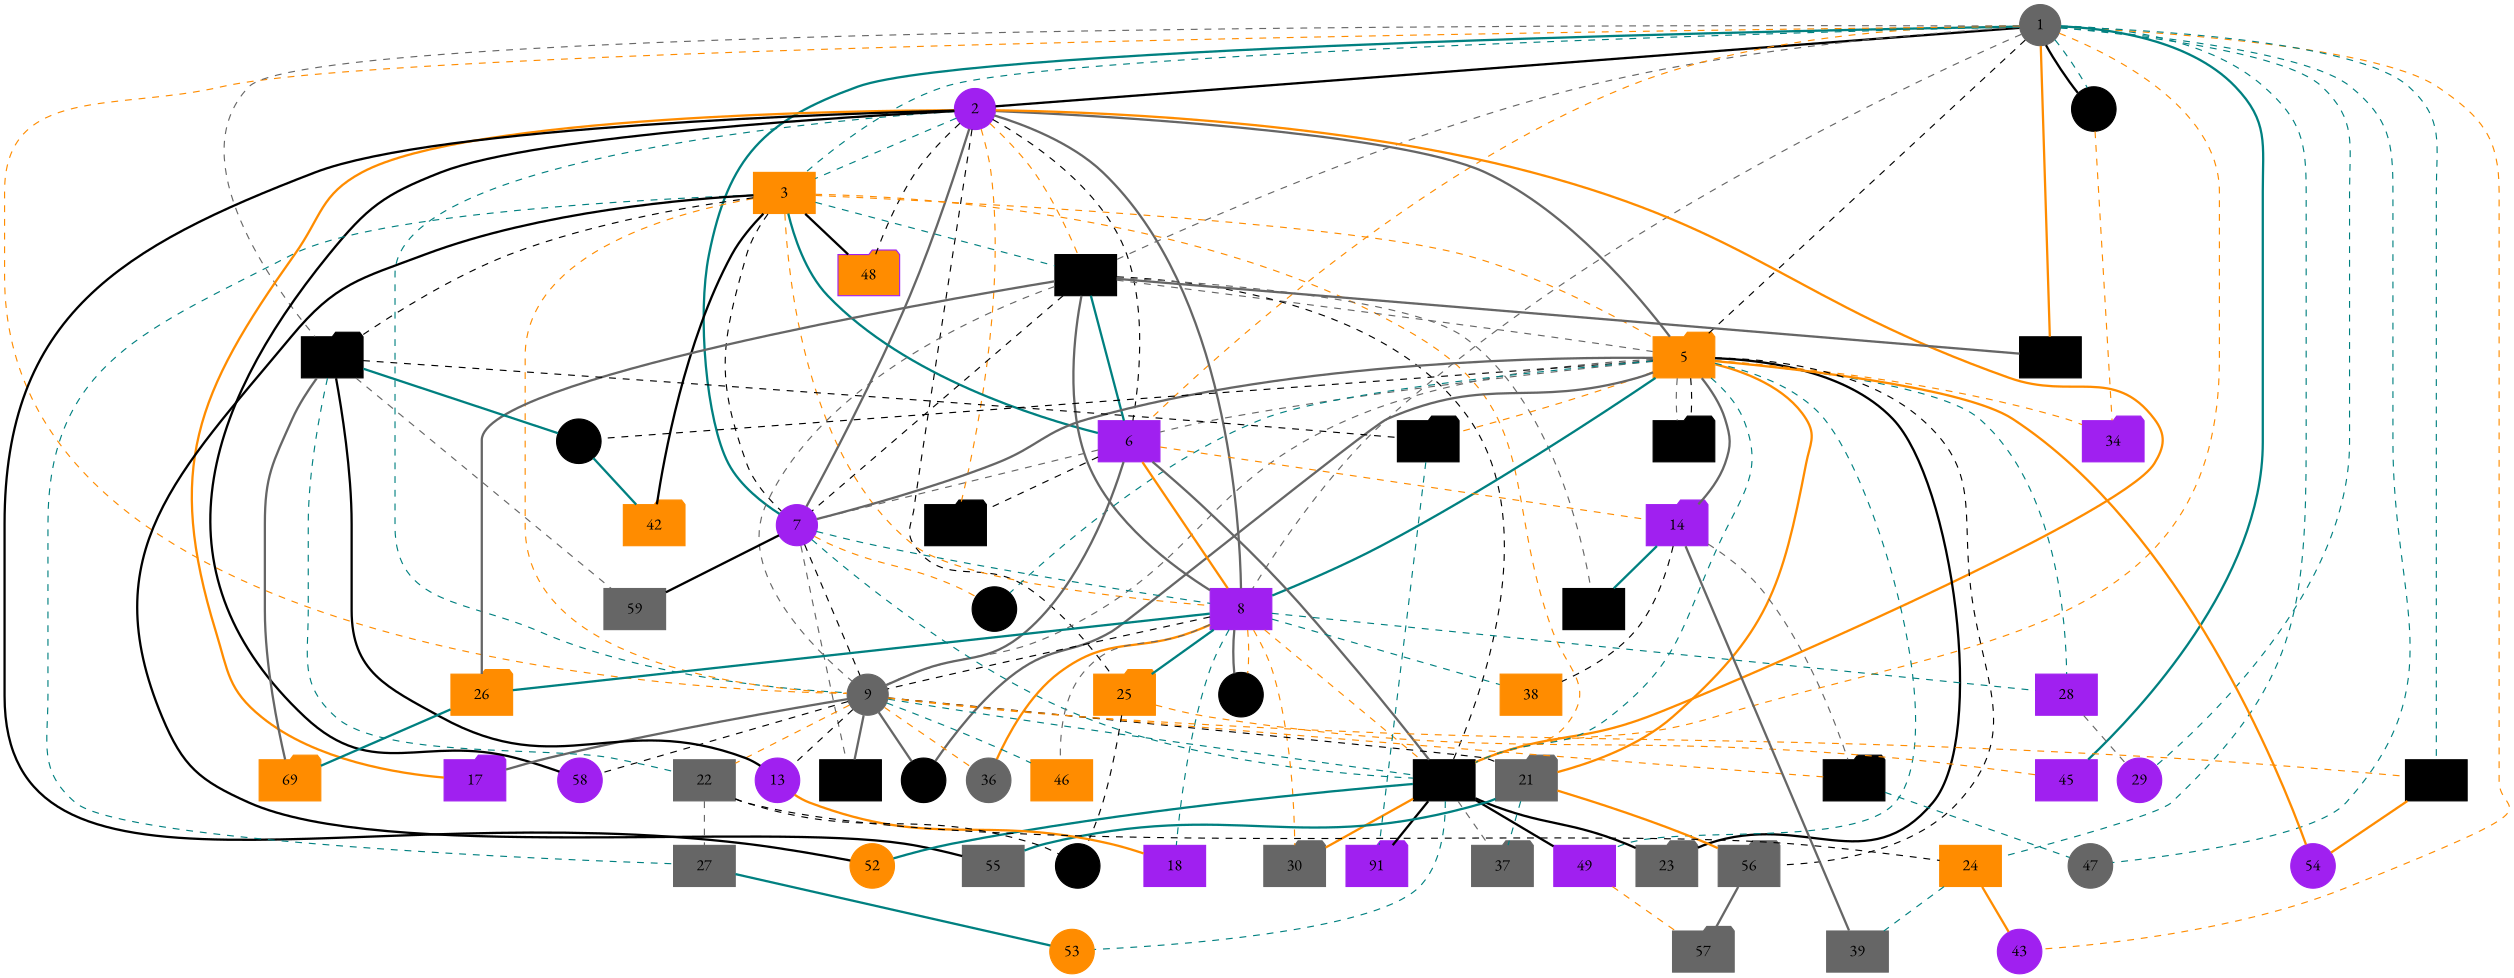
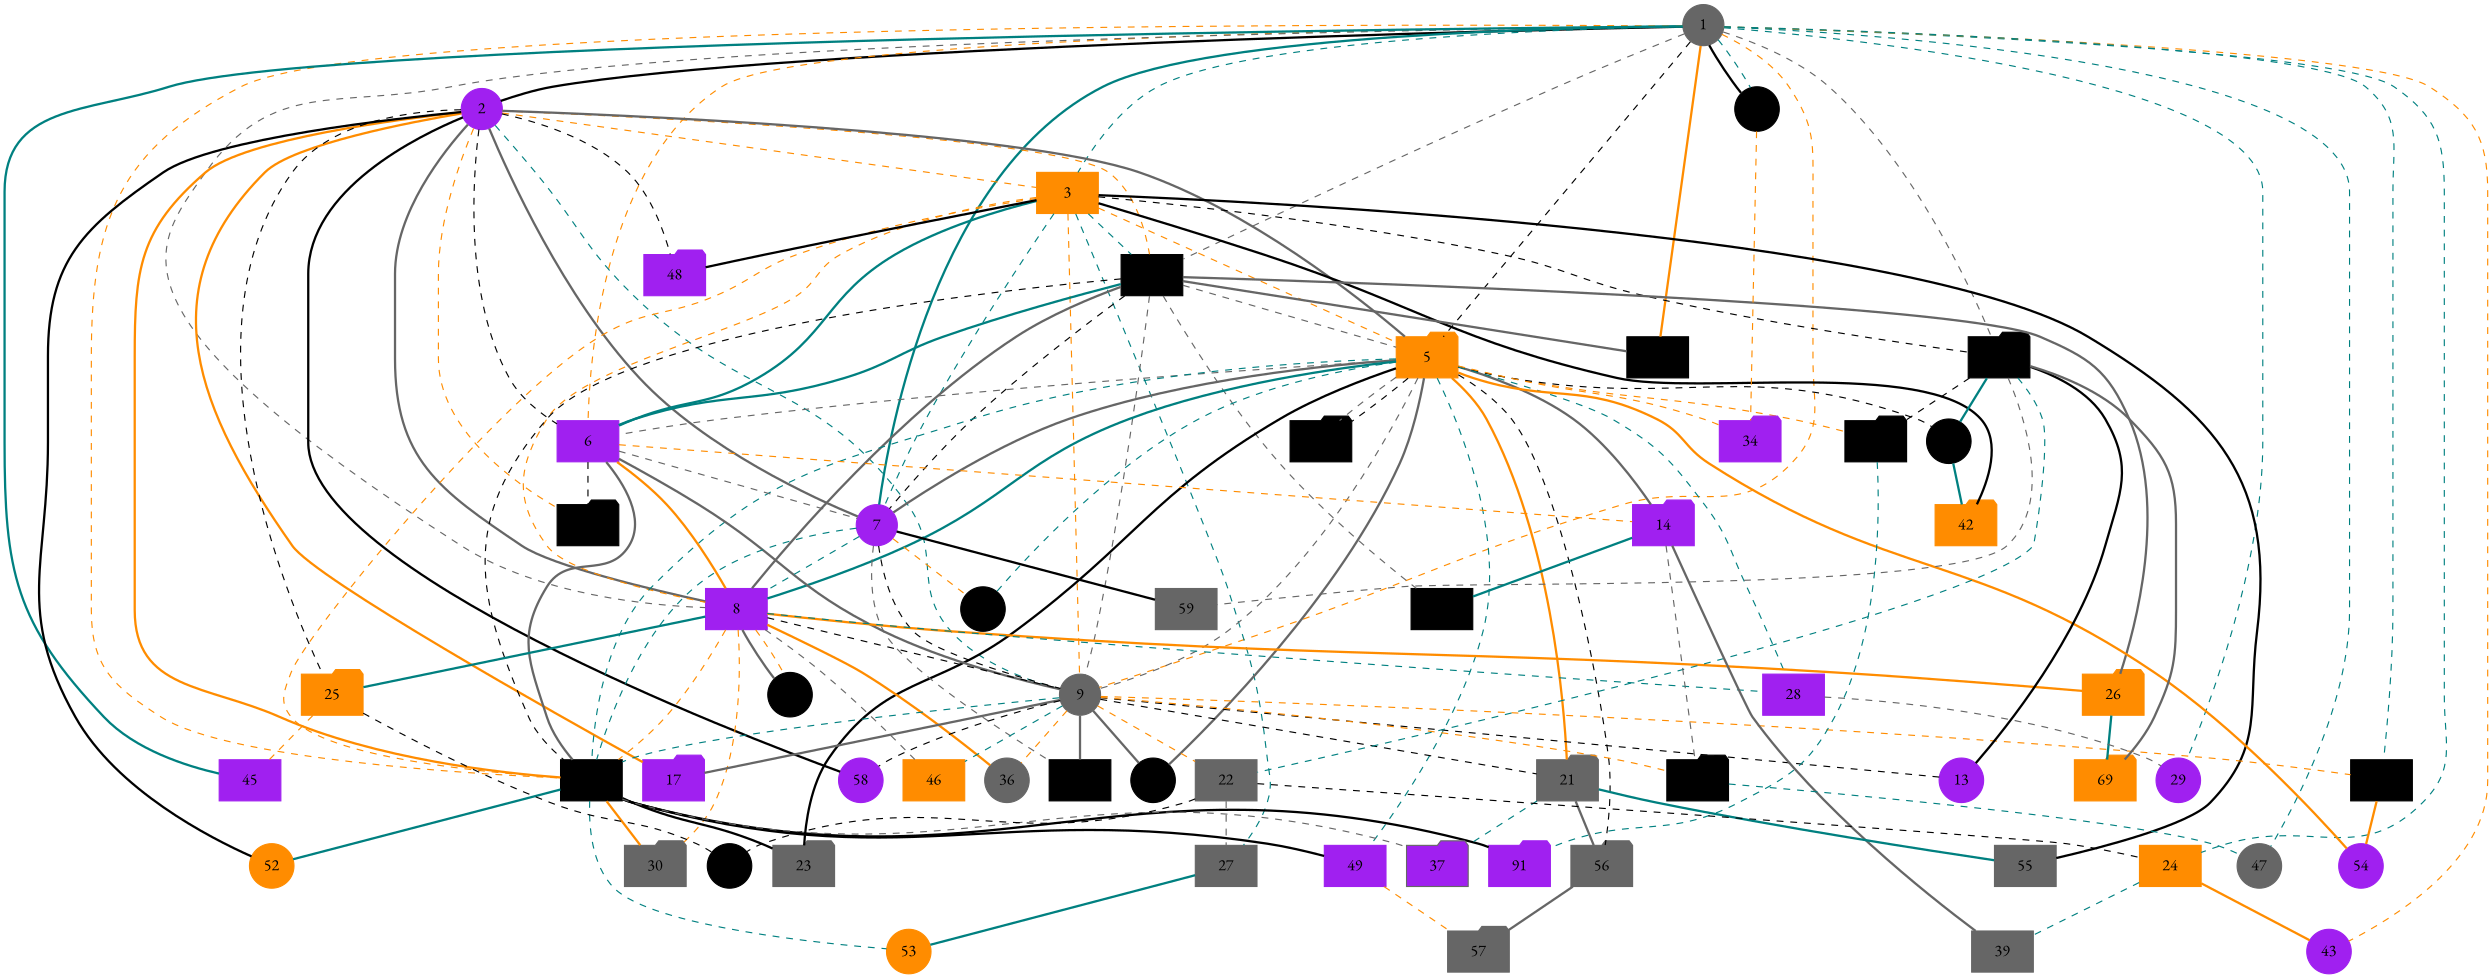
(886, 148) -> (769, 150)
(869, 275) -> (675, 275)
(725, 366) -> (962, 356)
(861, 652) -> (1425, 655)
(1531, 695) -> none
(1639, 817) -> (1585, 823)
(1175, 866) -> none
(1502, 866) -> (1437, 866)
